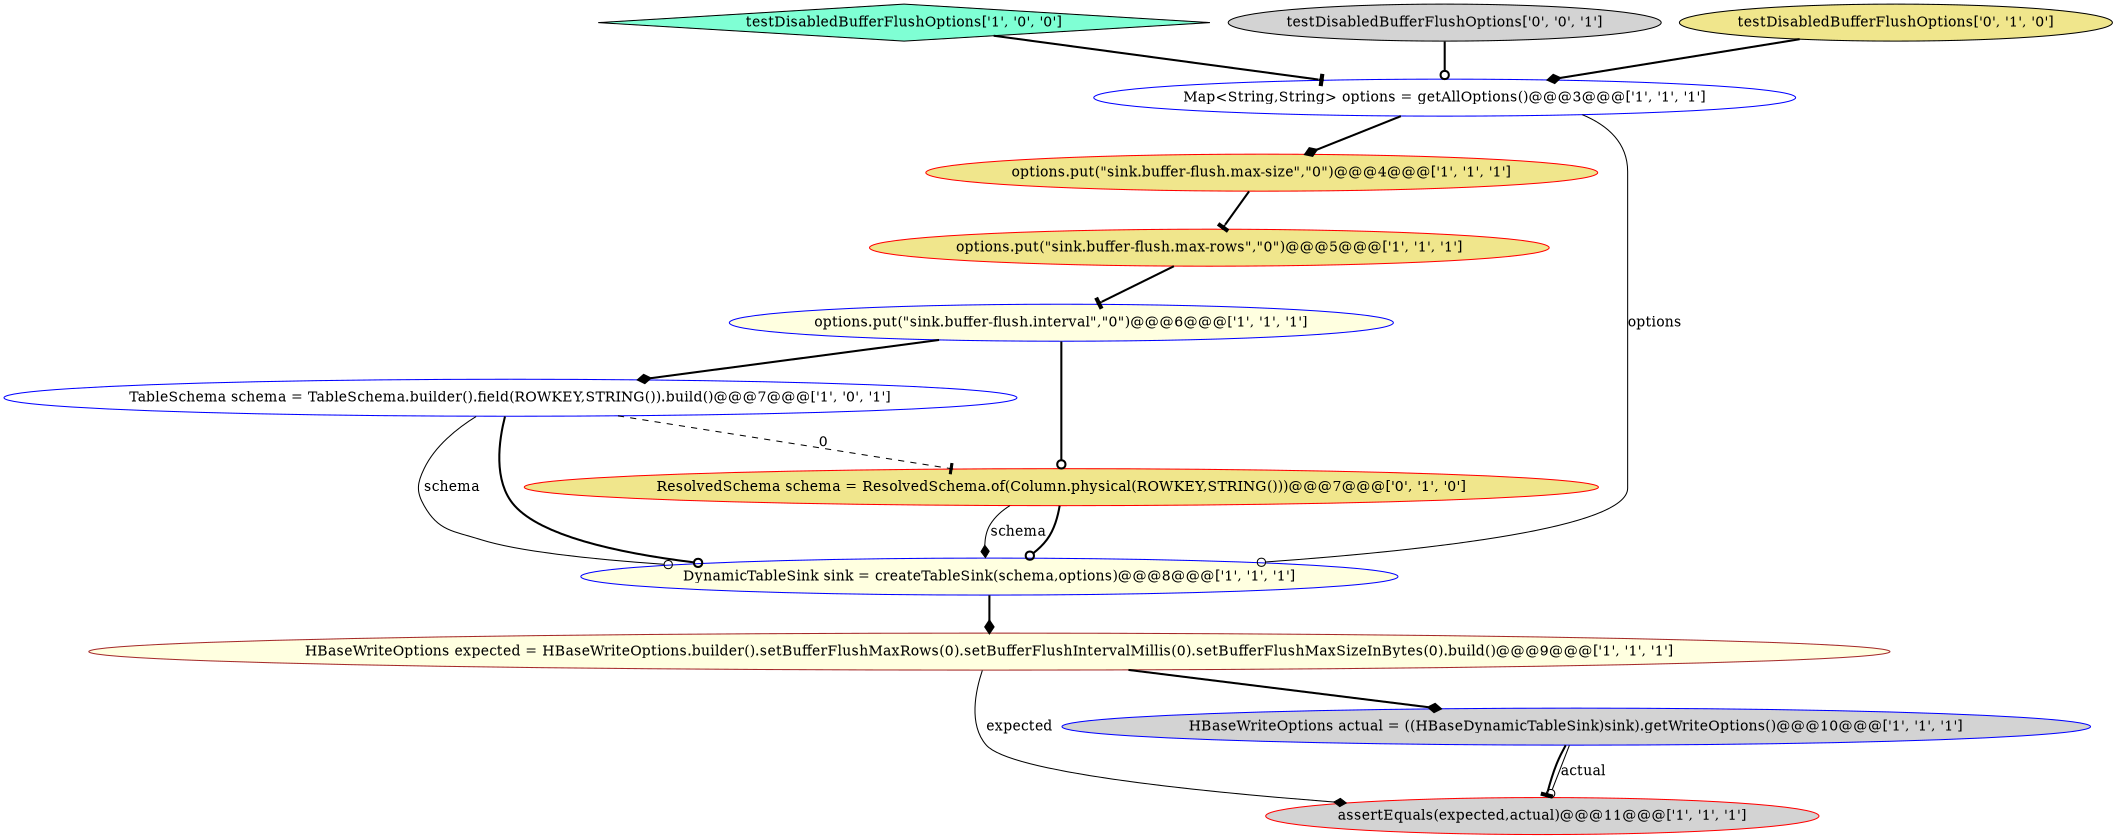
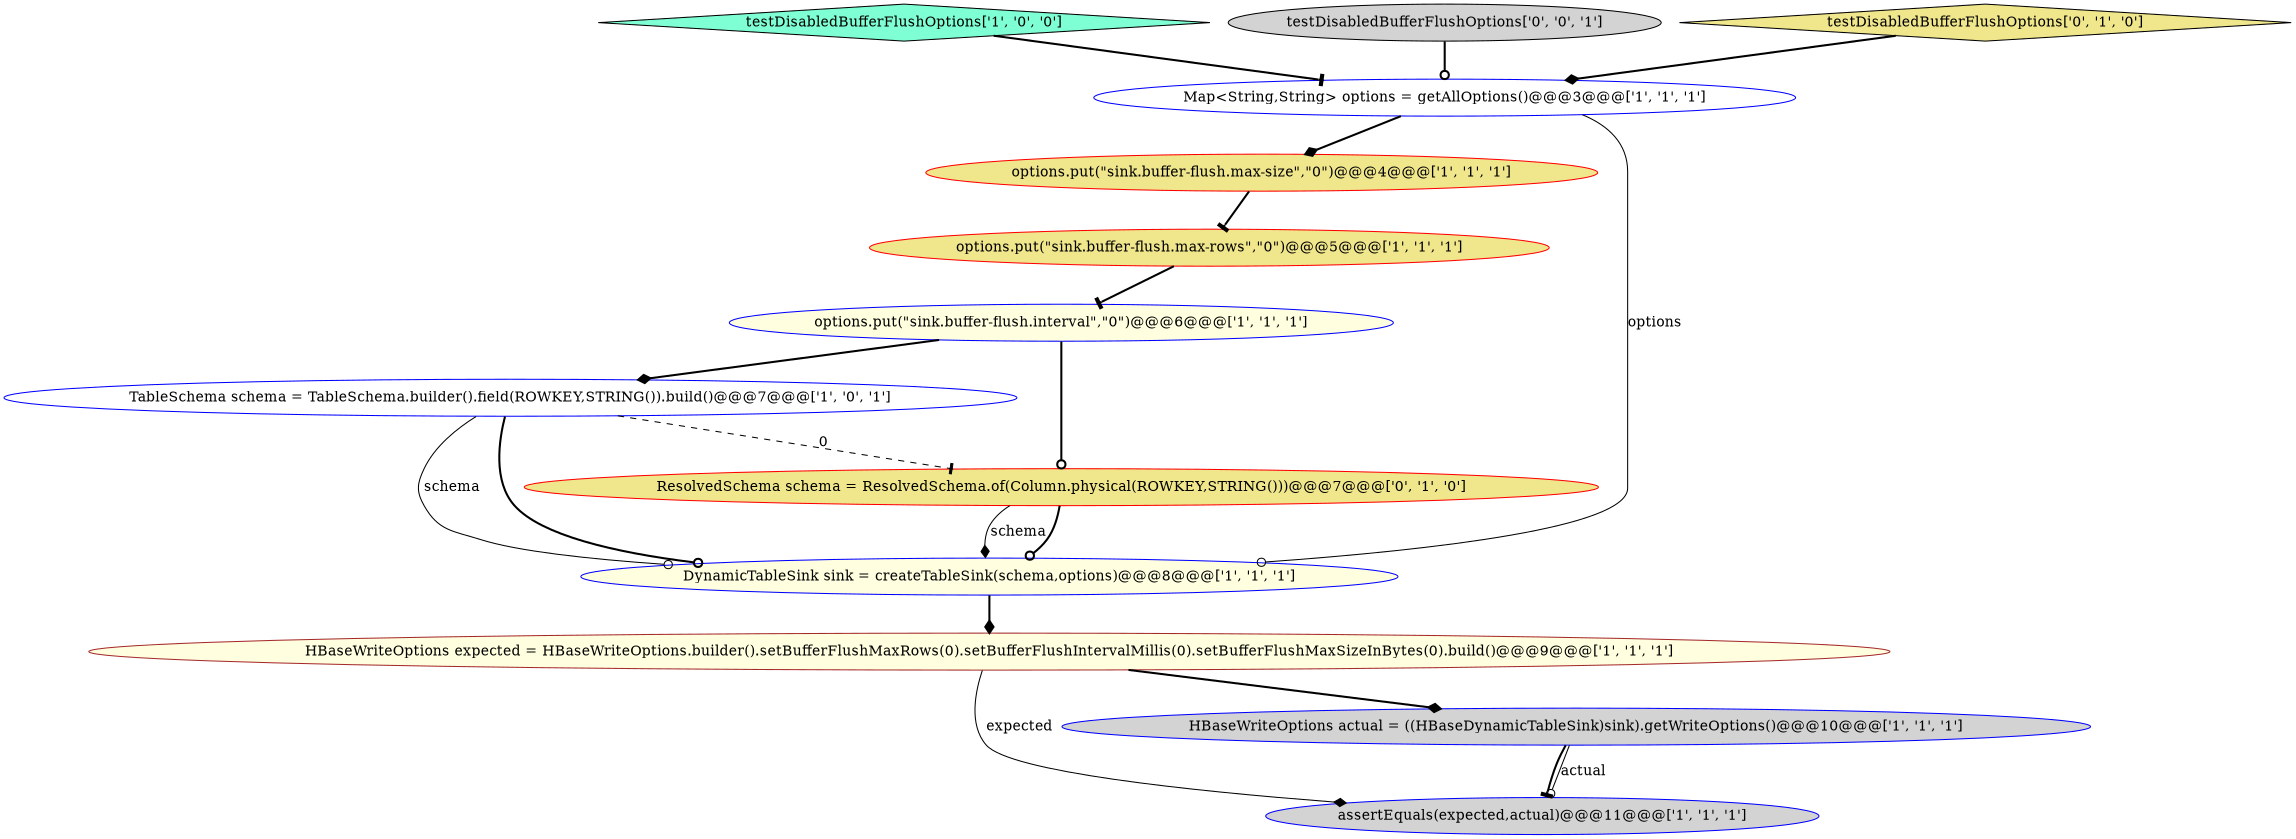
(1896, 23) -> (1985, 23)
(1542, 816) -> (1542, 816)
